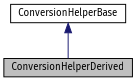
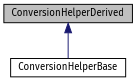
(68, 46) -> (68, 46)
